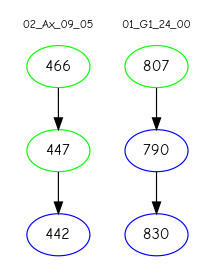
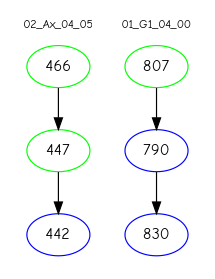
(58, 25) -> (58, 25)
(157, 25) -> (157, 25)
